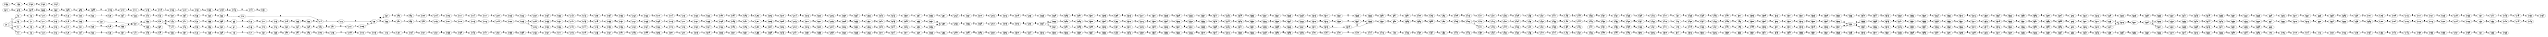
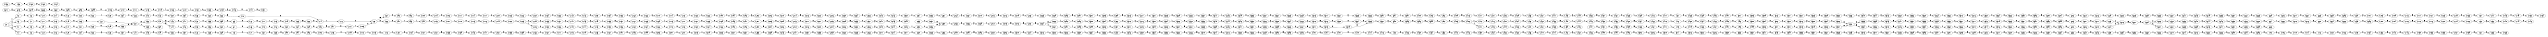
(912, 22) -> none
